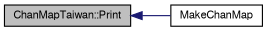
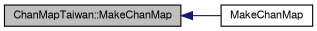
(68, 16) -> (93, 16)
